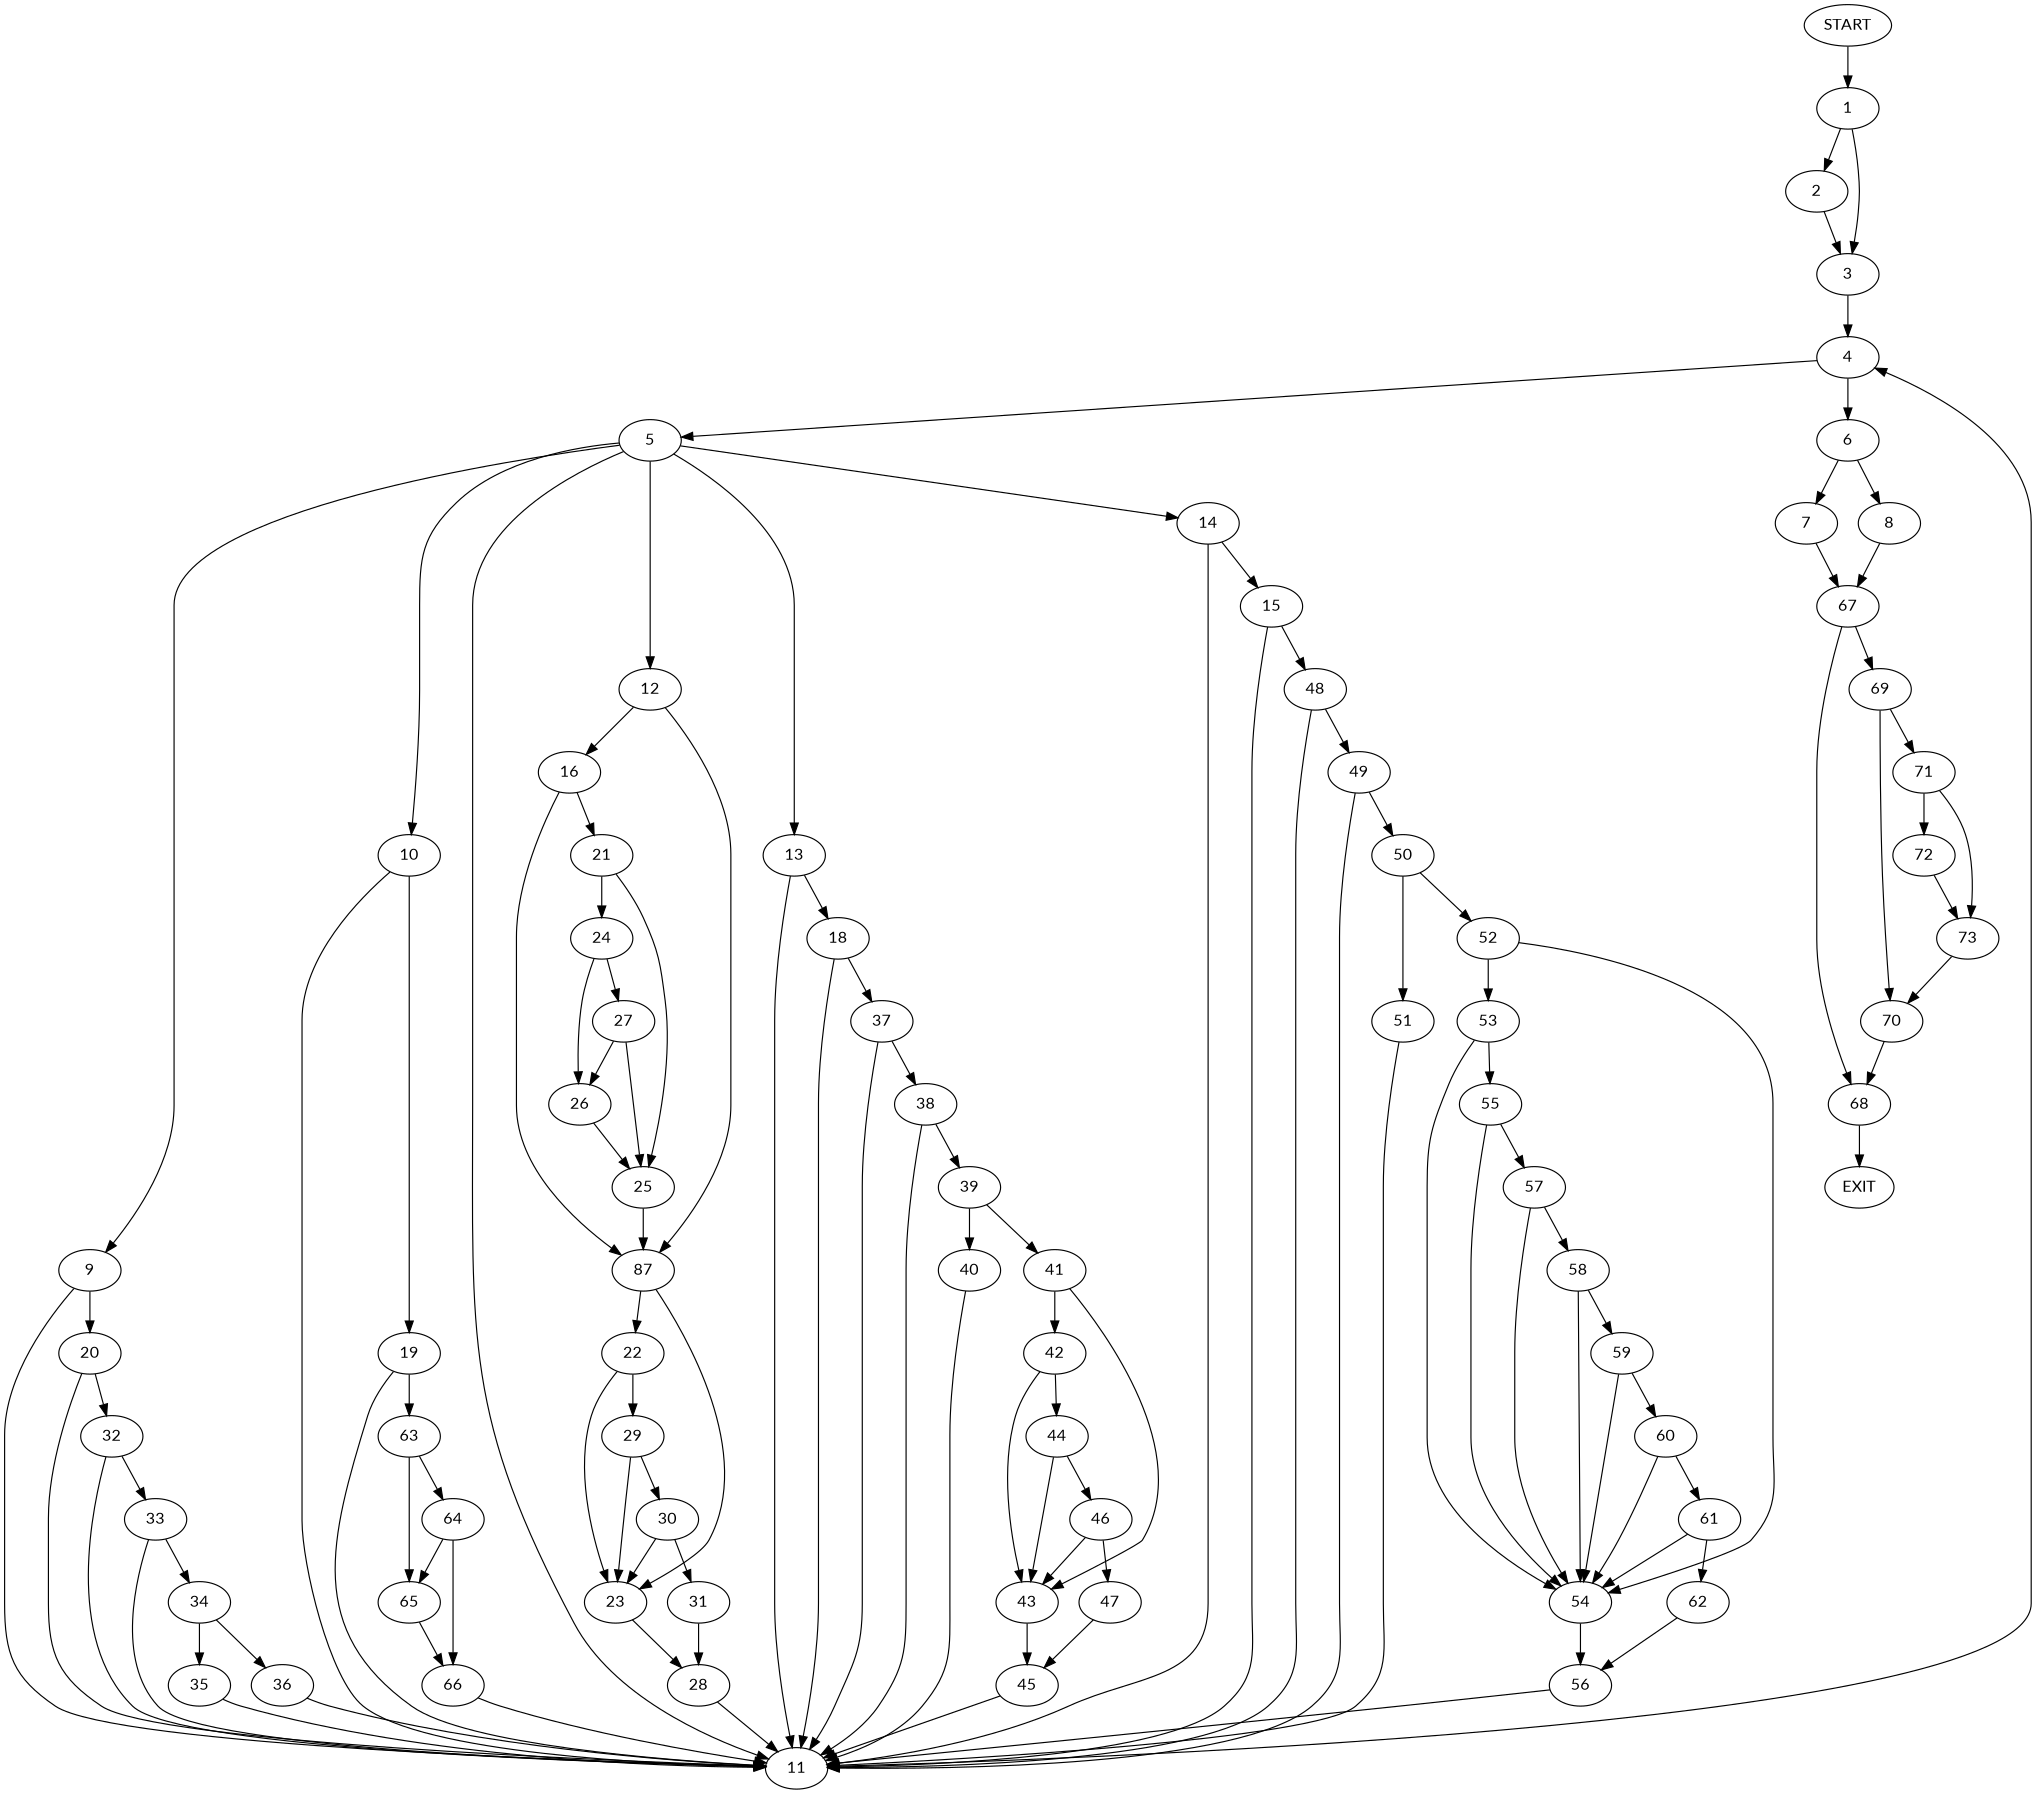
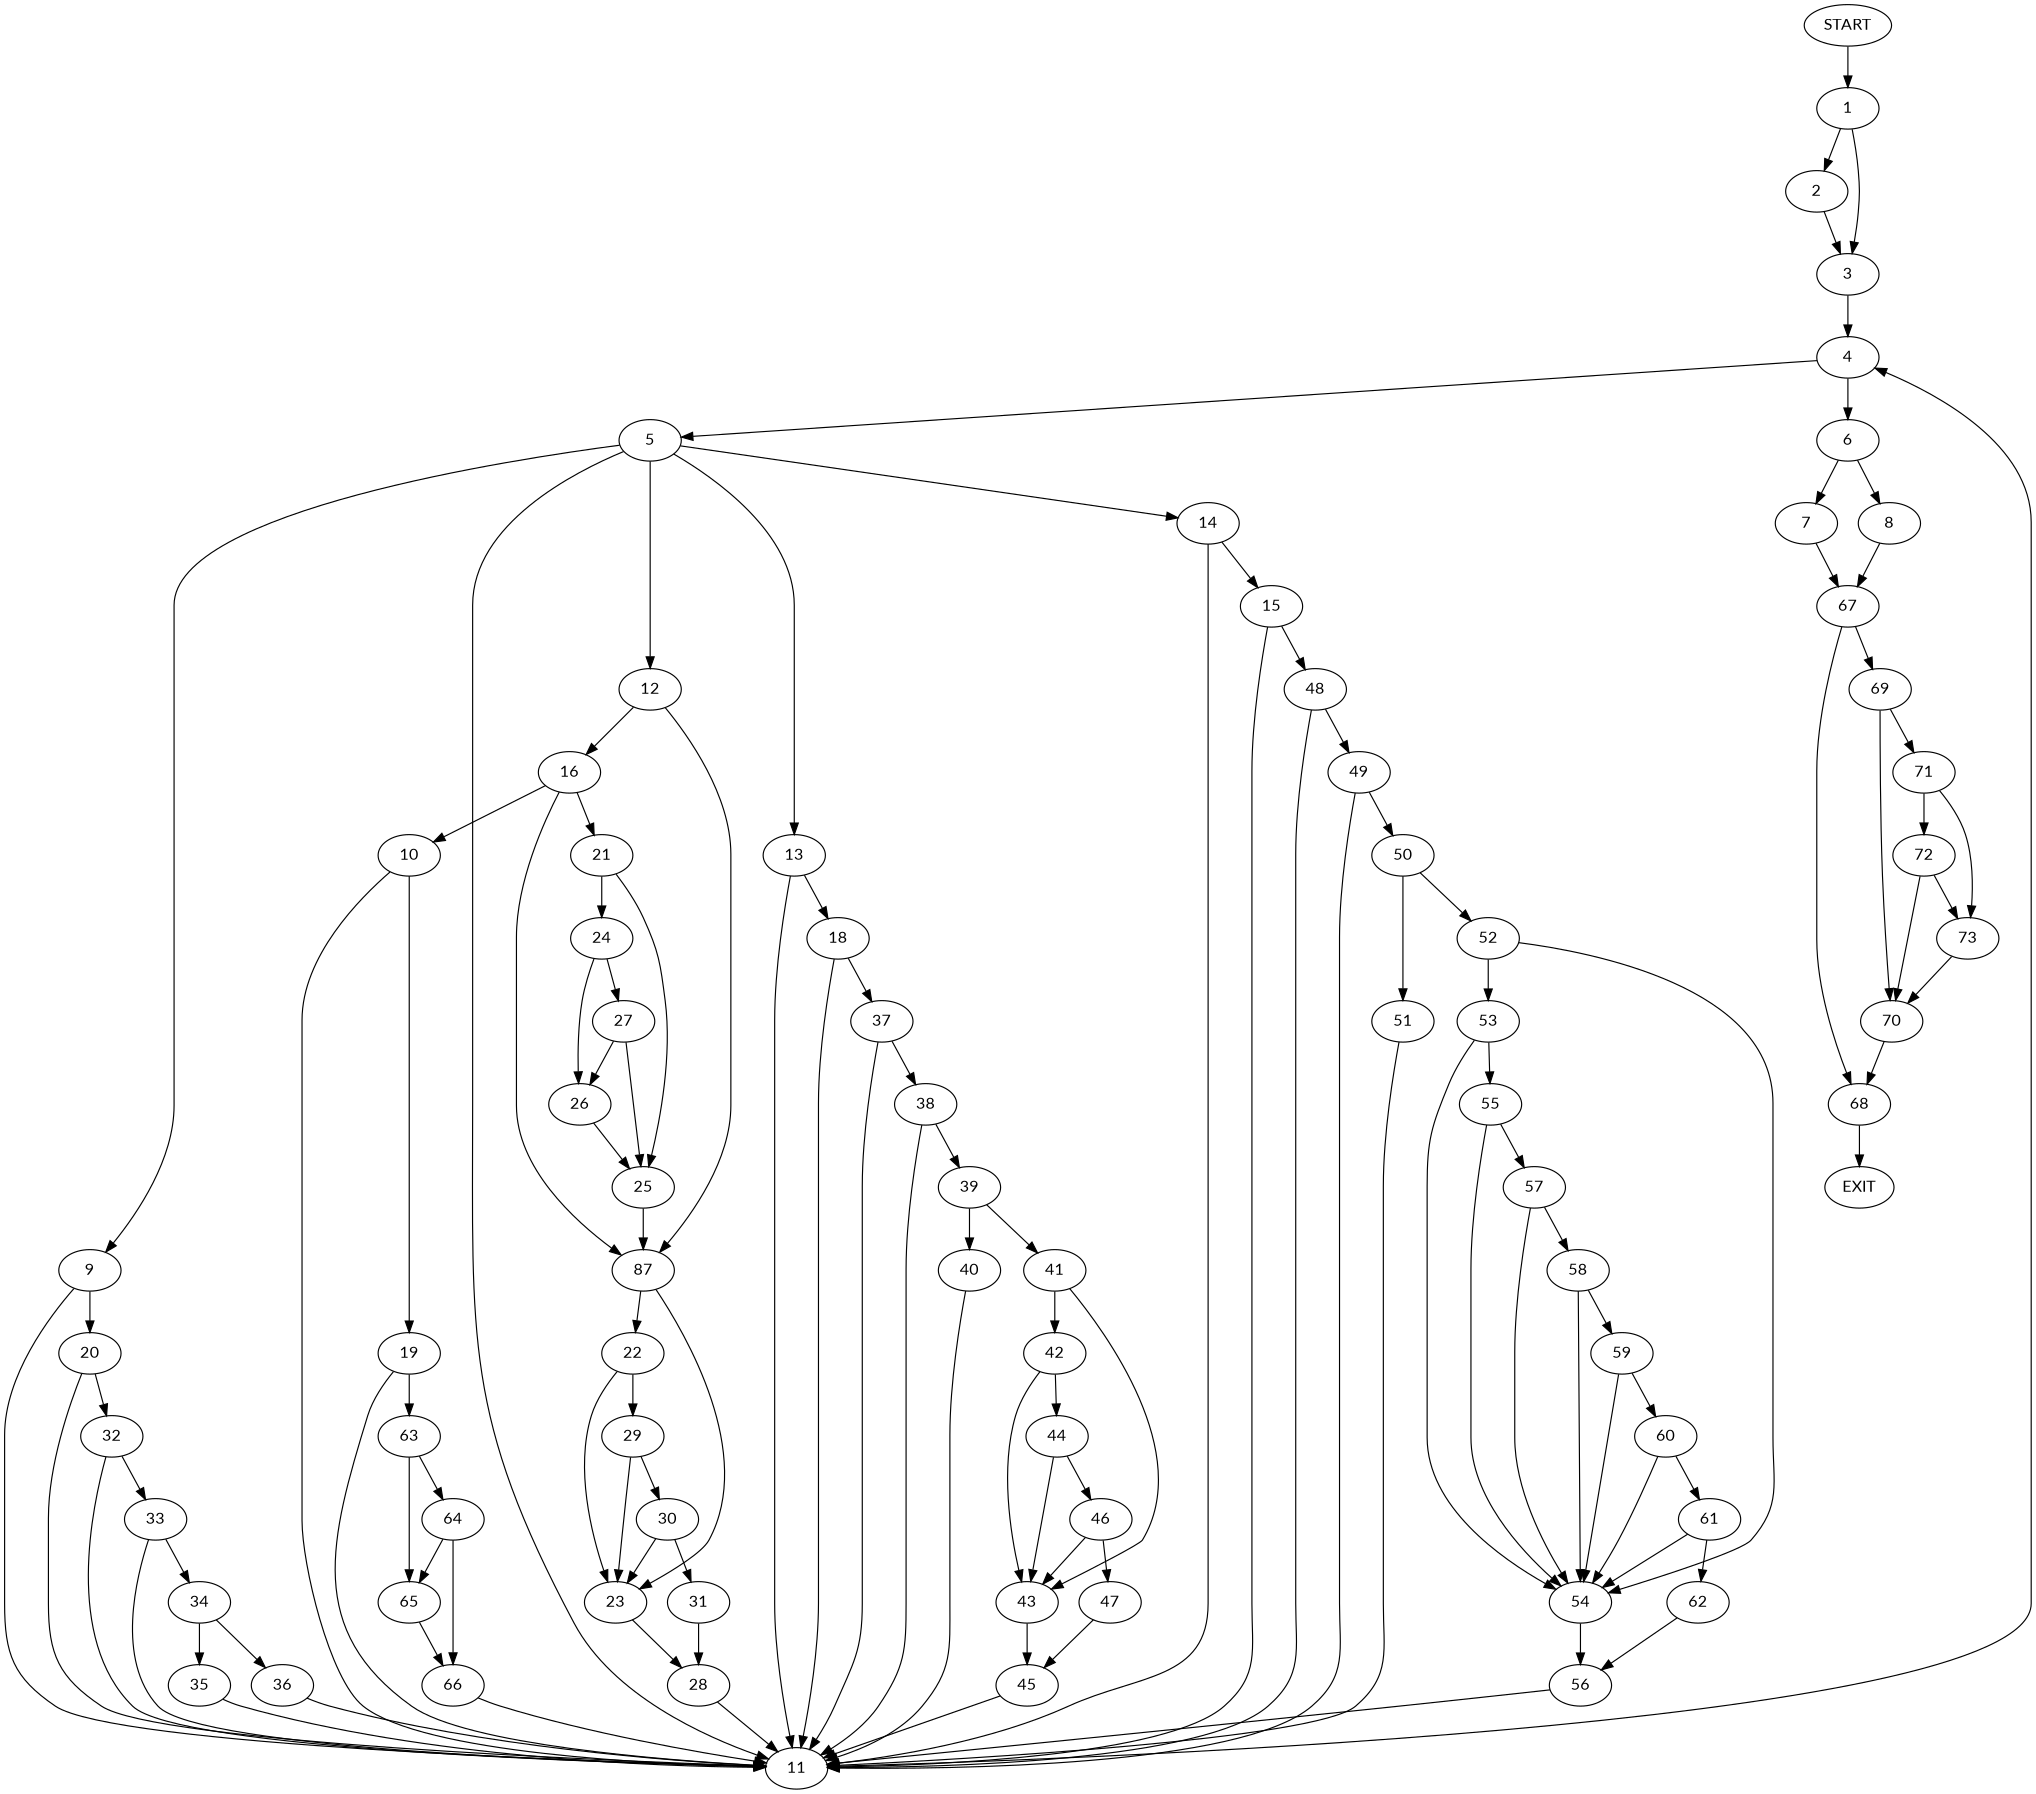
(421, 569) -> (495, 811)
none -> (1909, 933)
